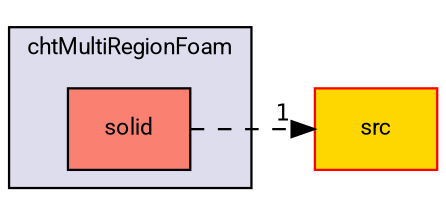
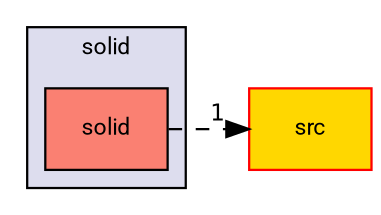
(130, 49) -> (106, 49)
